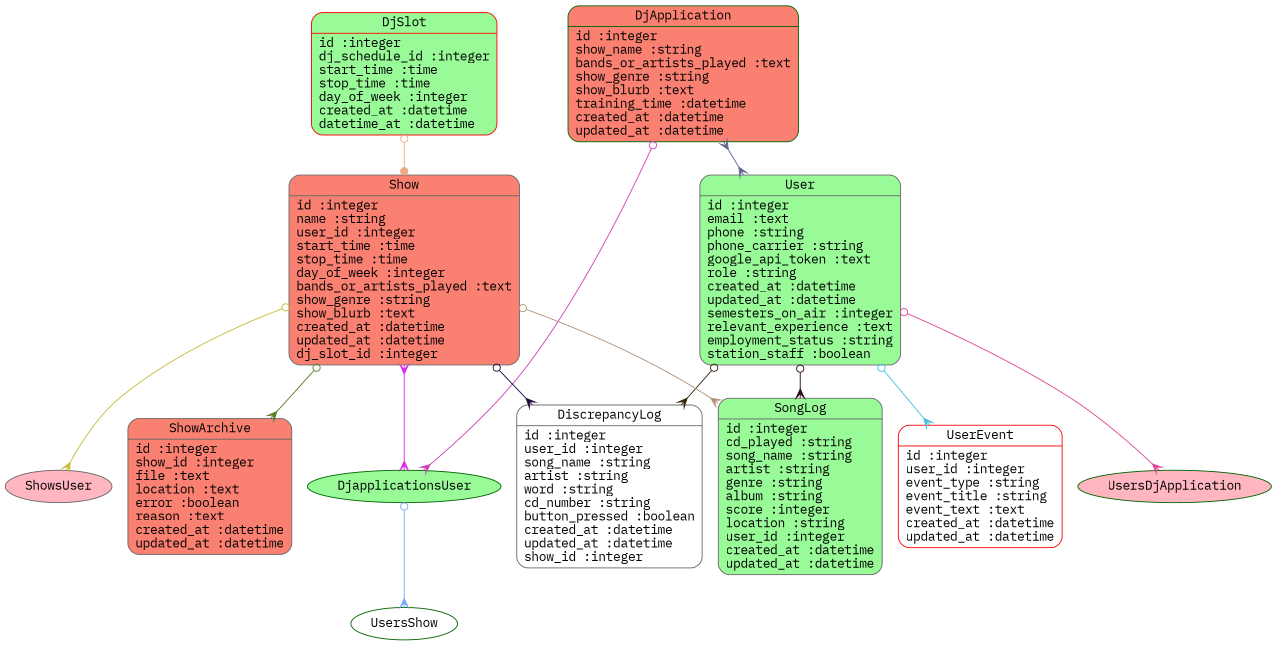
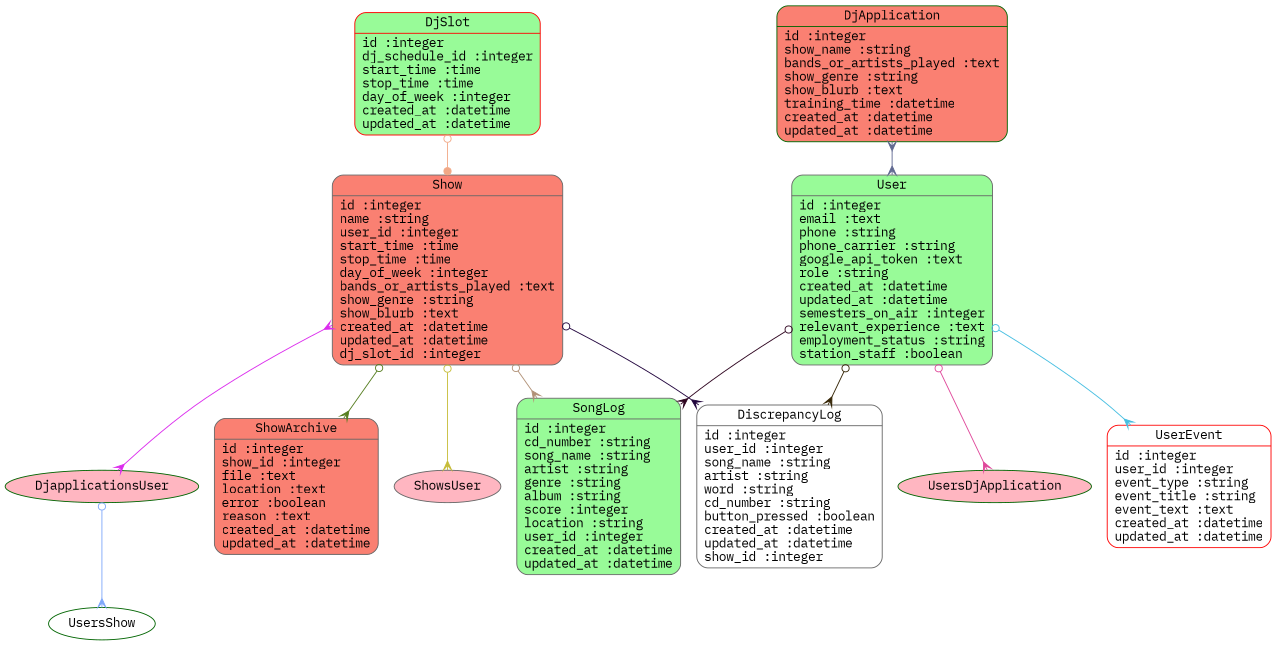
(397, 124) -> (437, 124)
(564, 312) -> none
(789, 442) -> (587, 442)
(404, 486) -> (102, 486)
